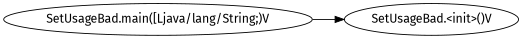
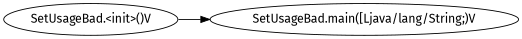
(324, 19) -> (190, 19)
